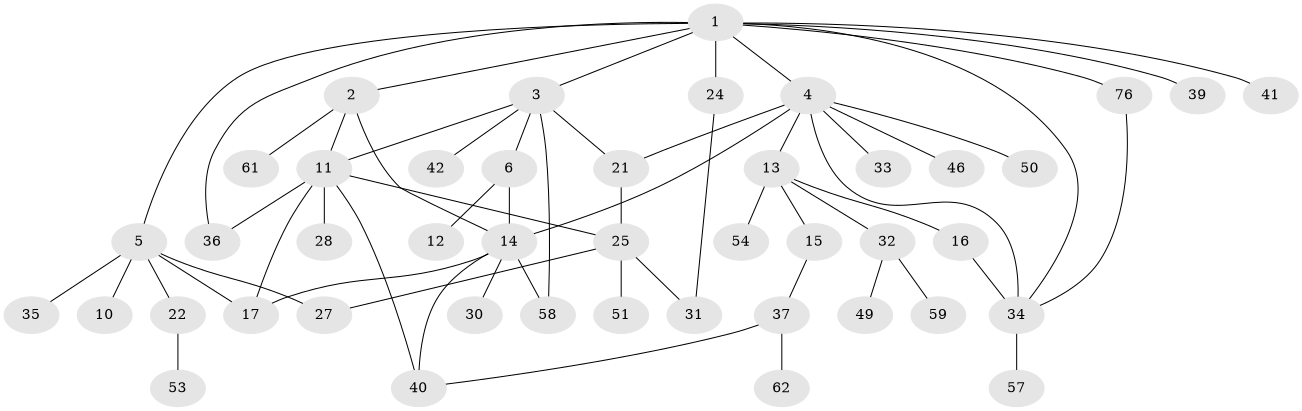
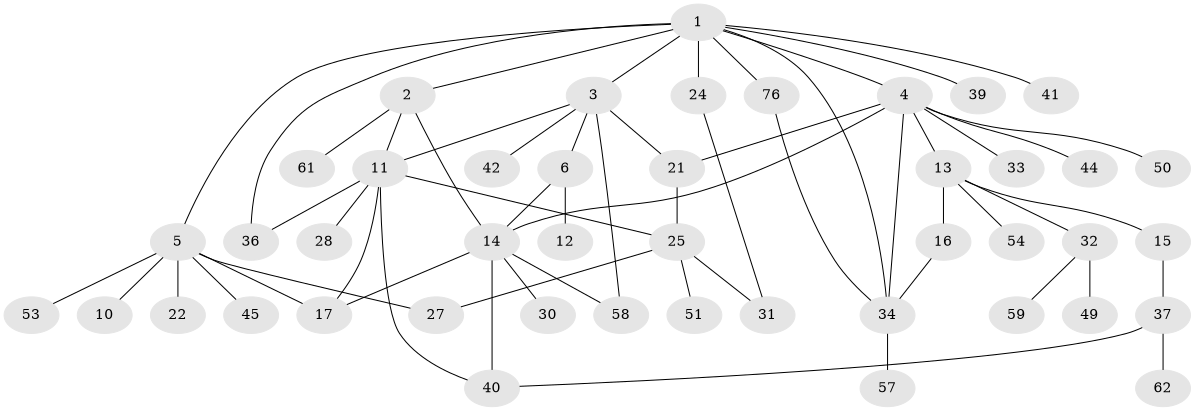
(957, 169) -> (1090, 169)
(32, 315) -> (251, 315)
(178, 352) -> (105, 279)
